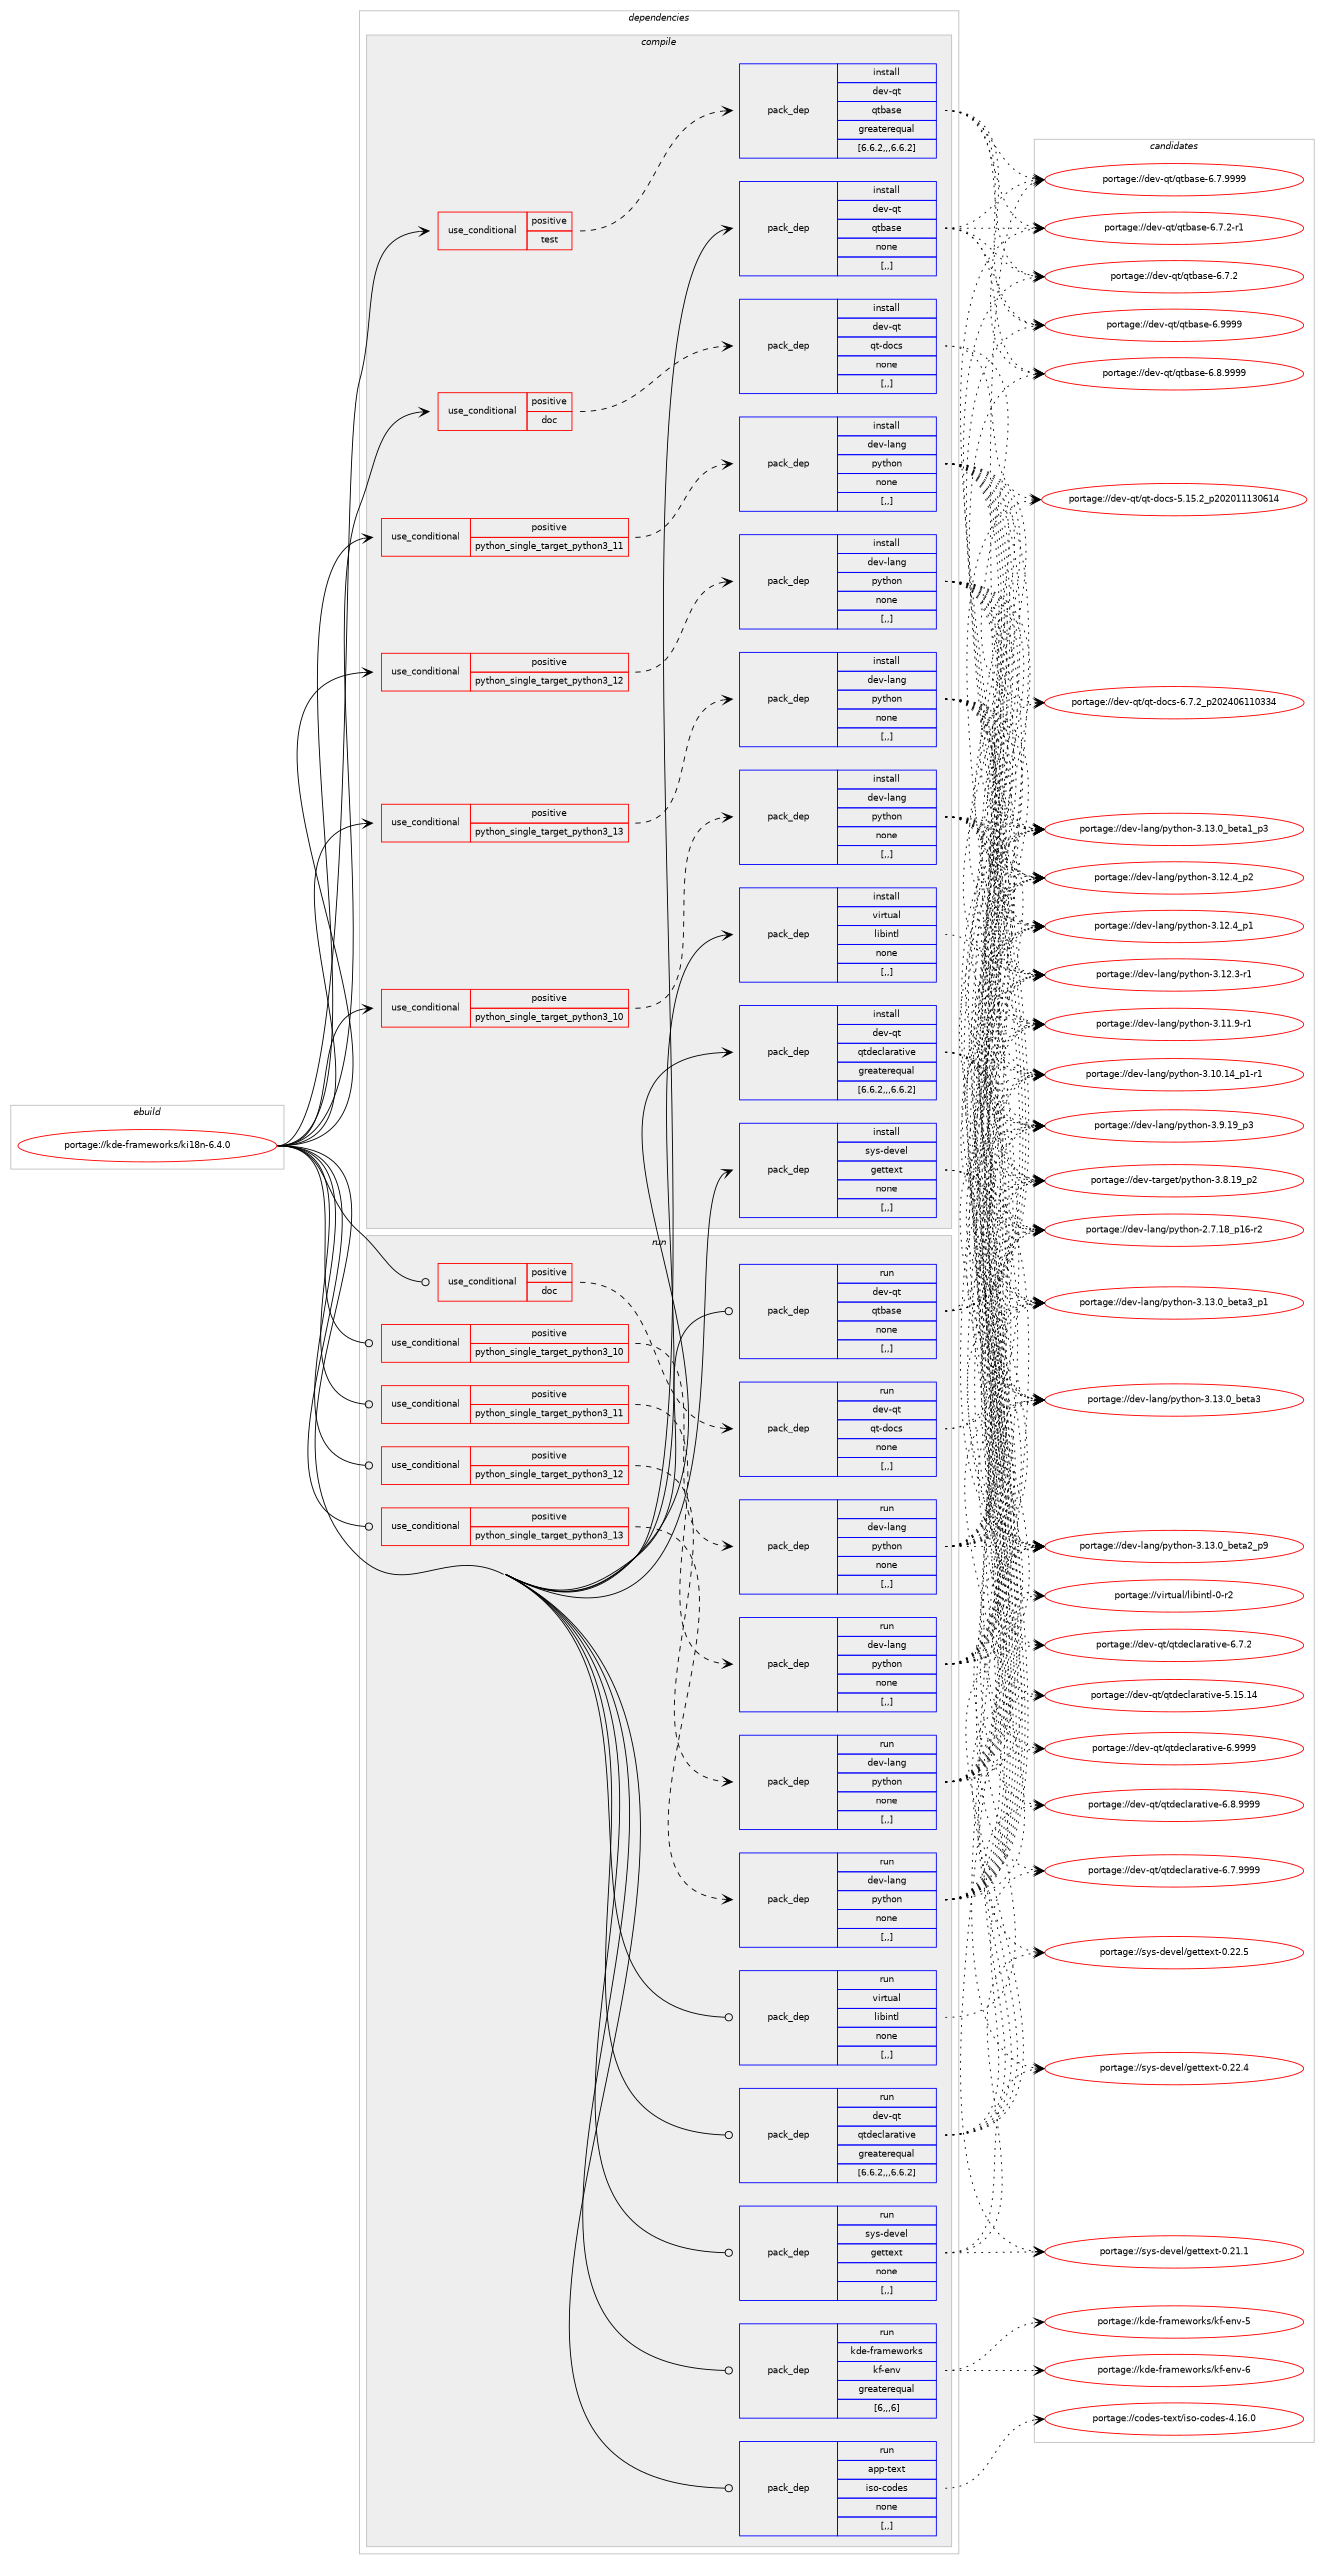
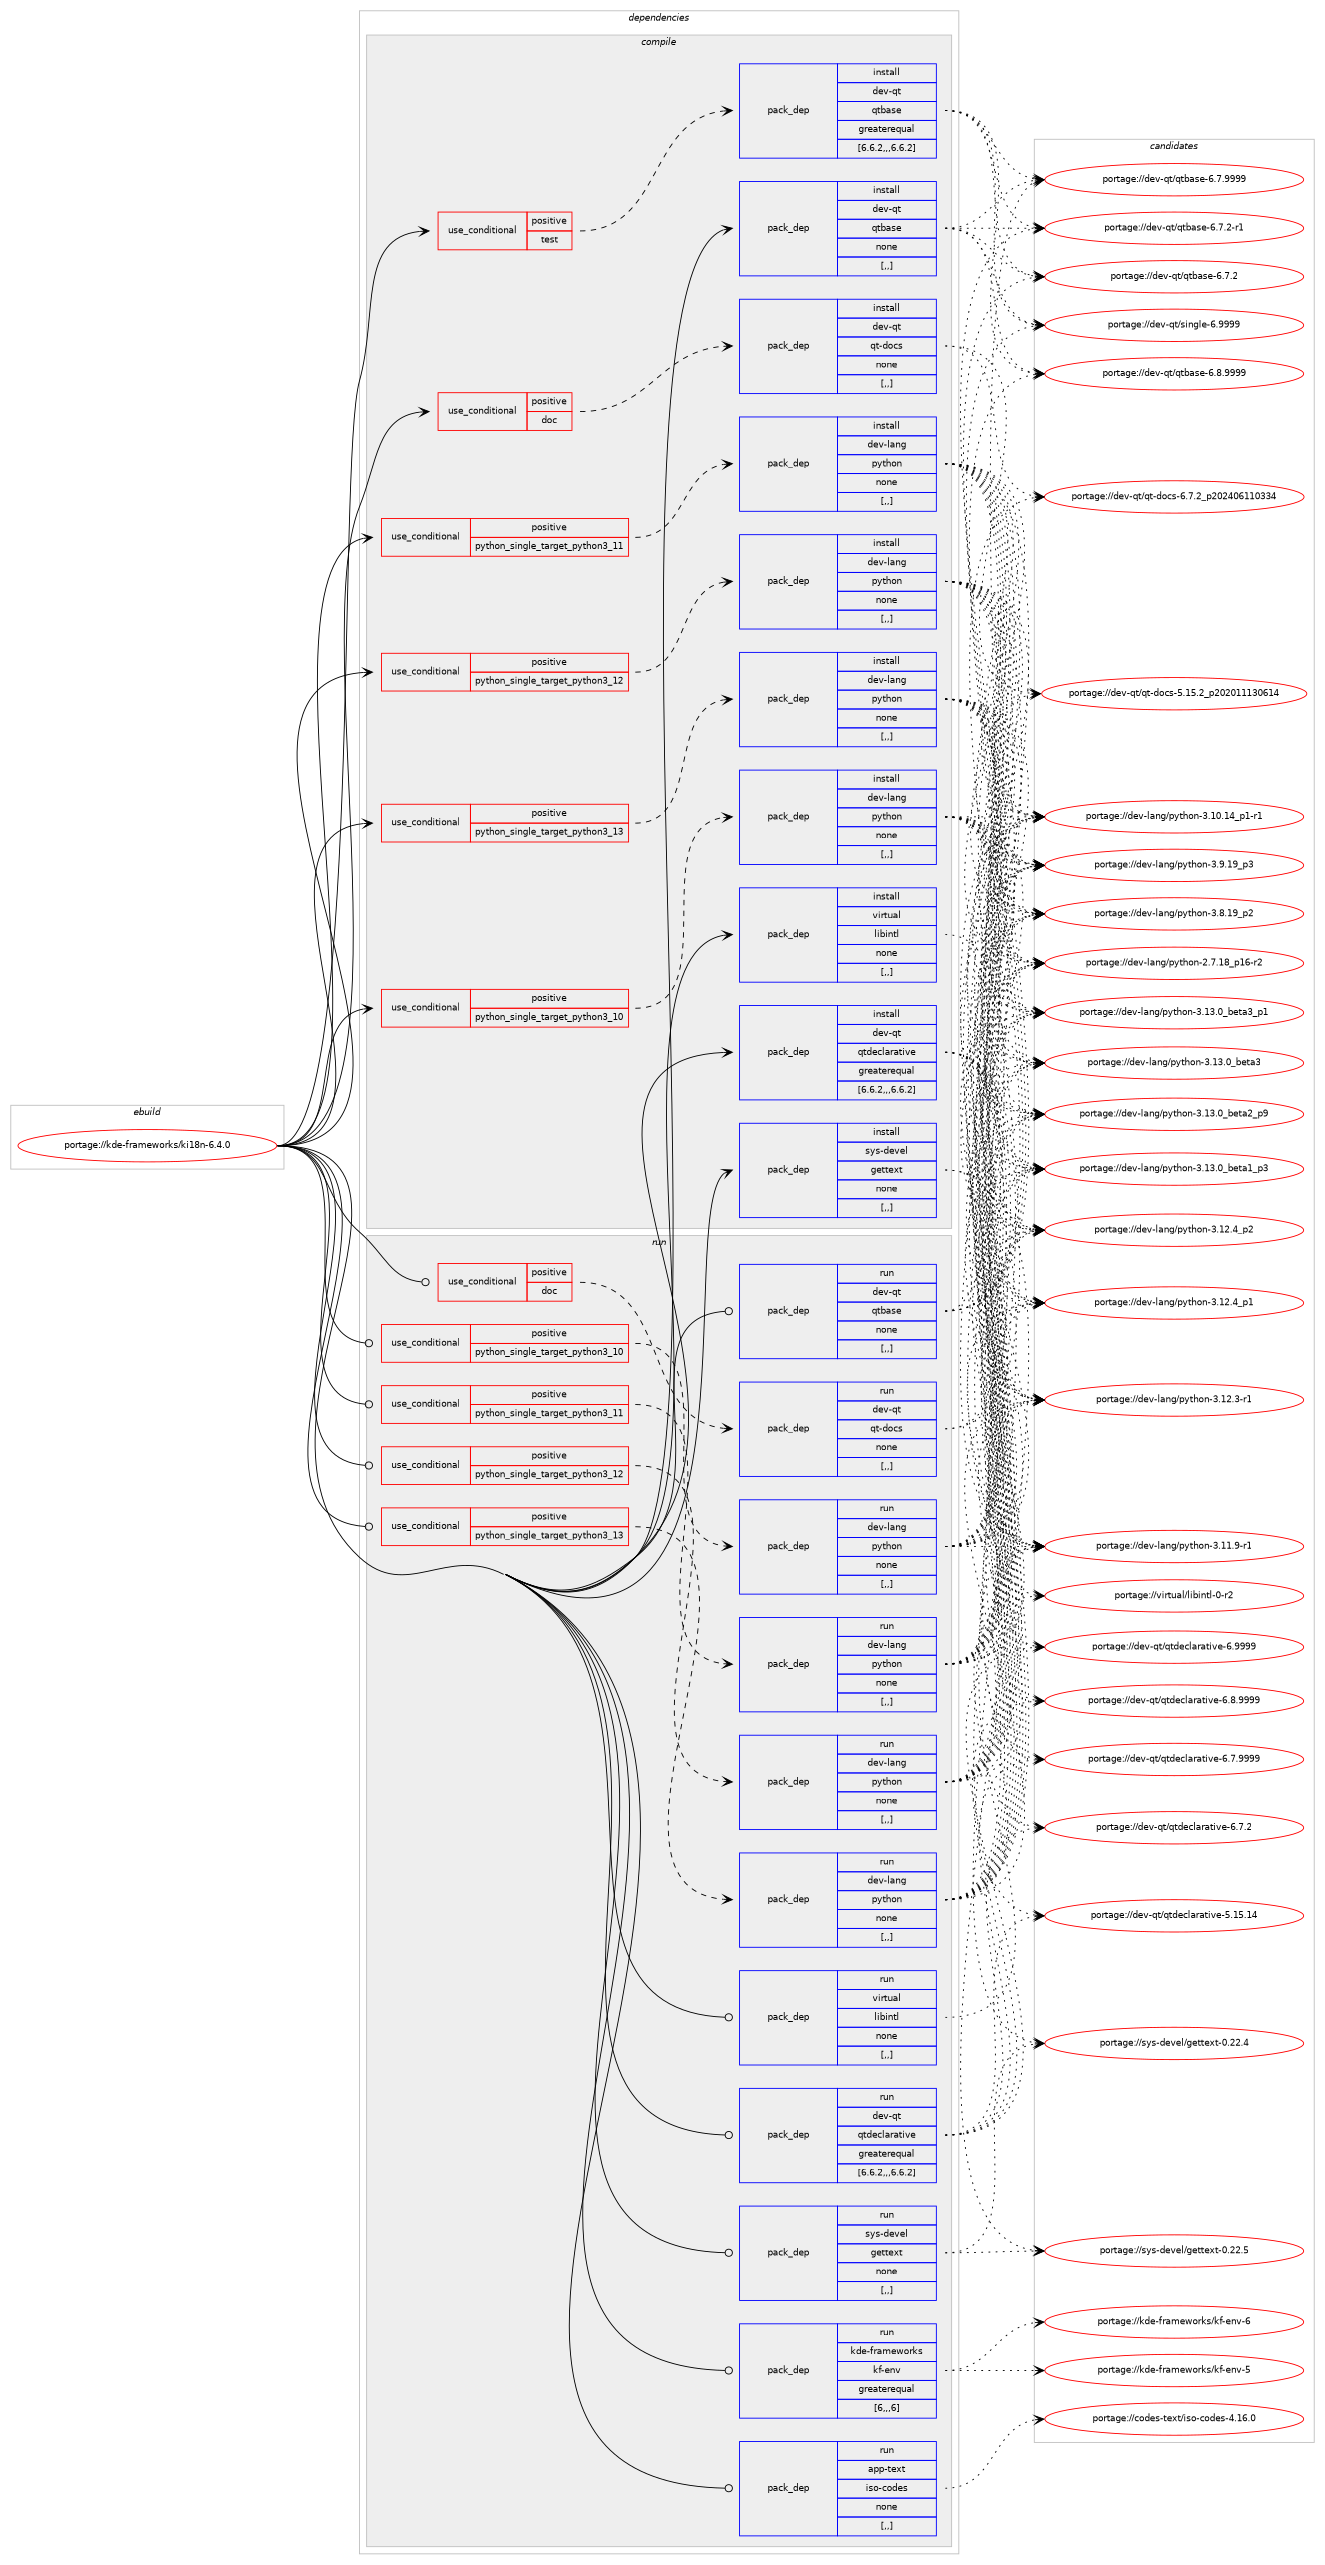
(1174, 325) -> (1174, 325)
(1174, 1181) -> (1174, 914)
(1174, 2252) -> none
